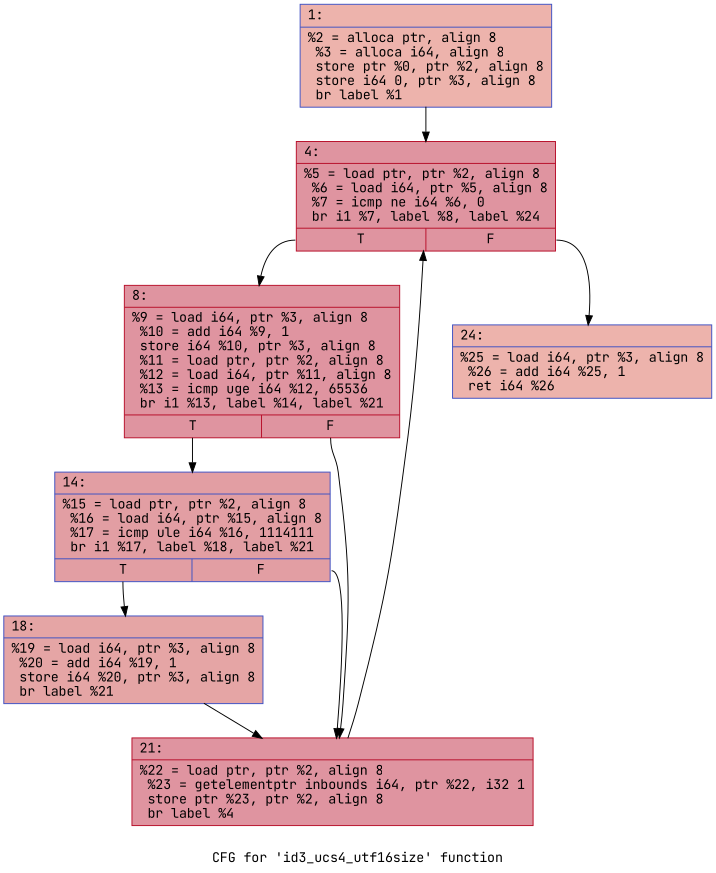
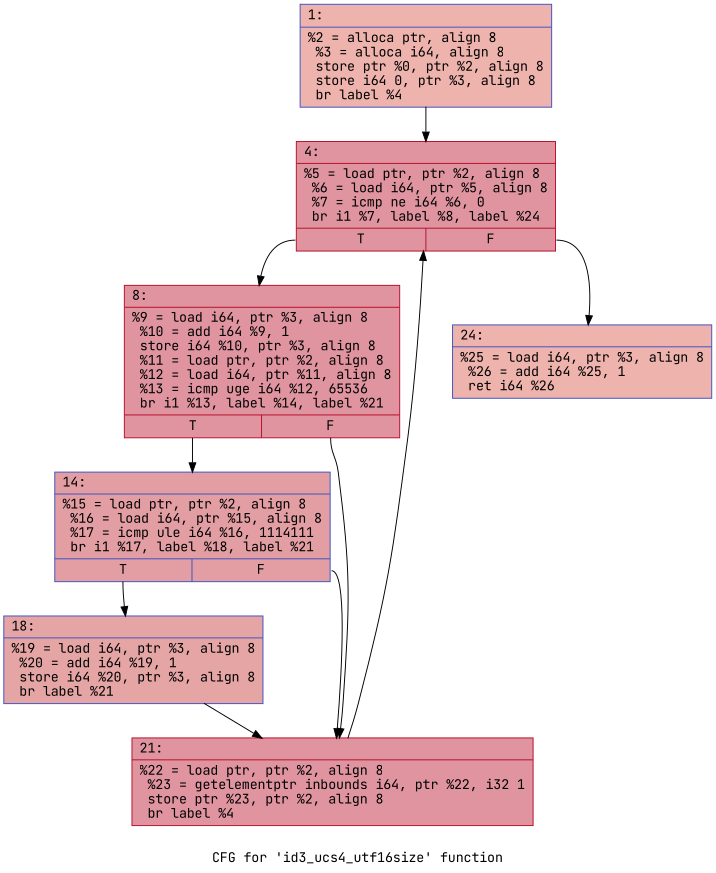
(355, 95) -> (355, 95)
